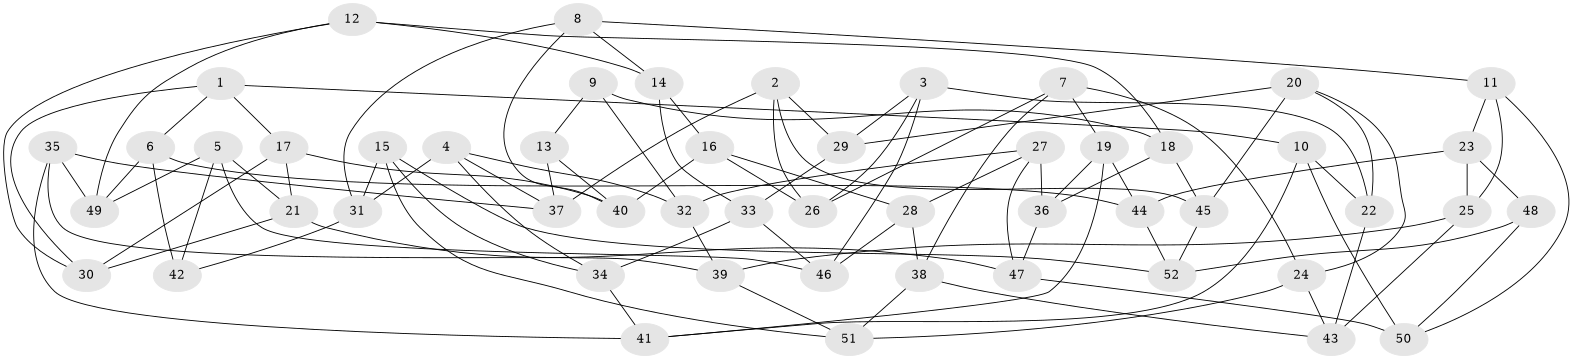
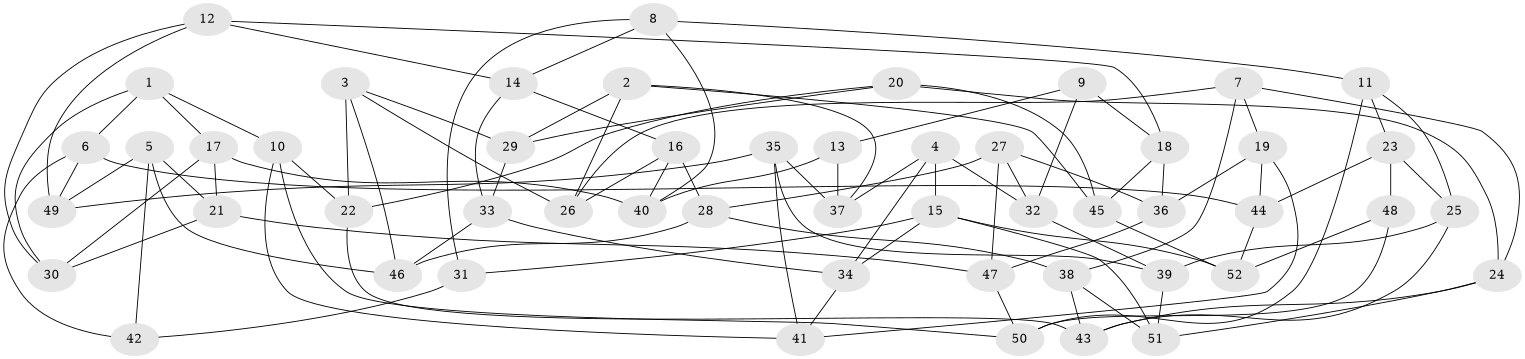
(402, 179) -> (936, 180)
